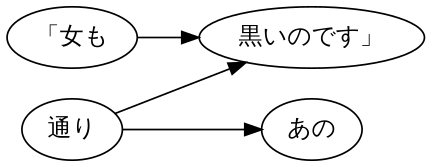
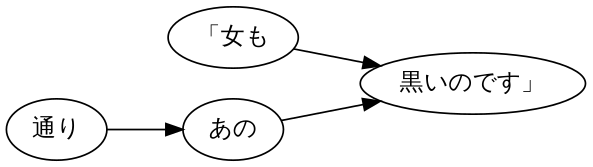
(172, 91) -> (322, 113)
